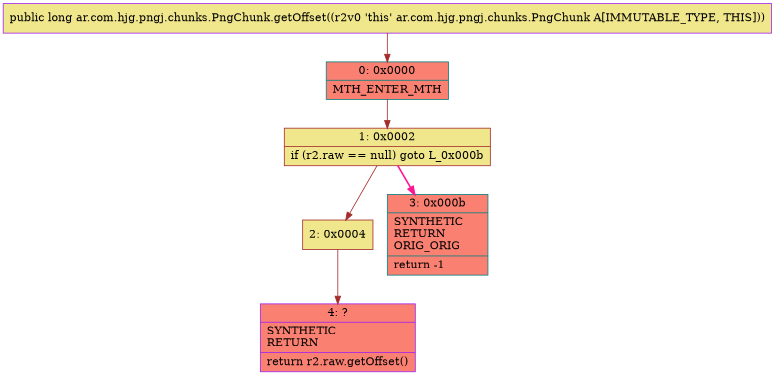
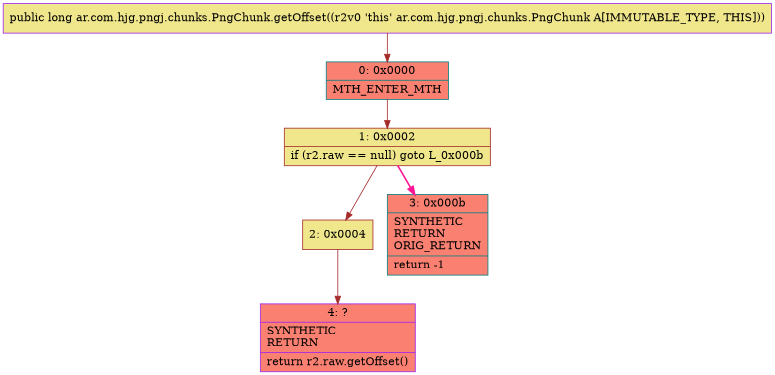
(427, 246) -> (438, 246)
